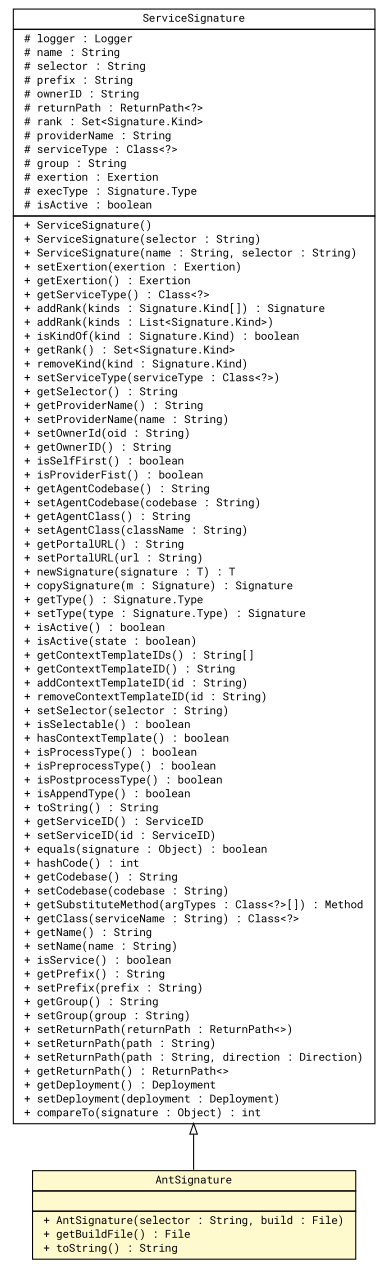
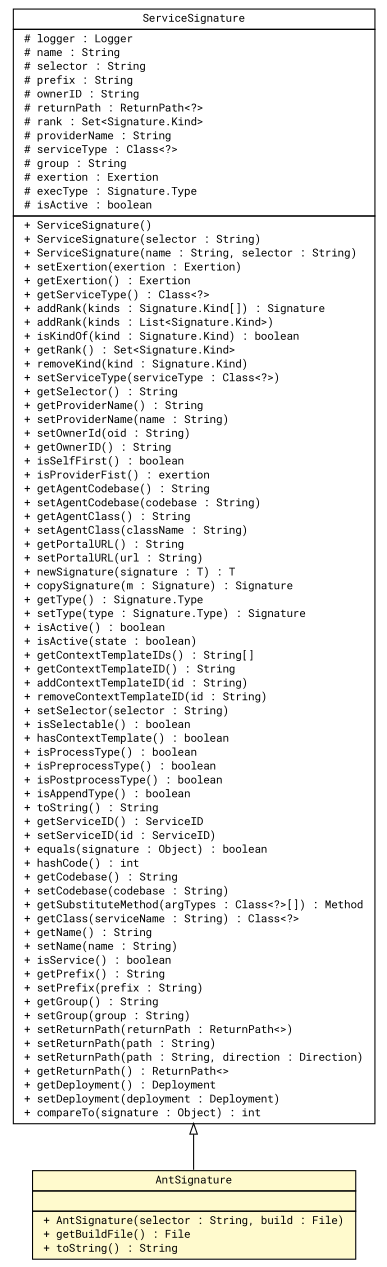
(114, 475) -> (117, 475)
